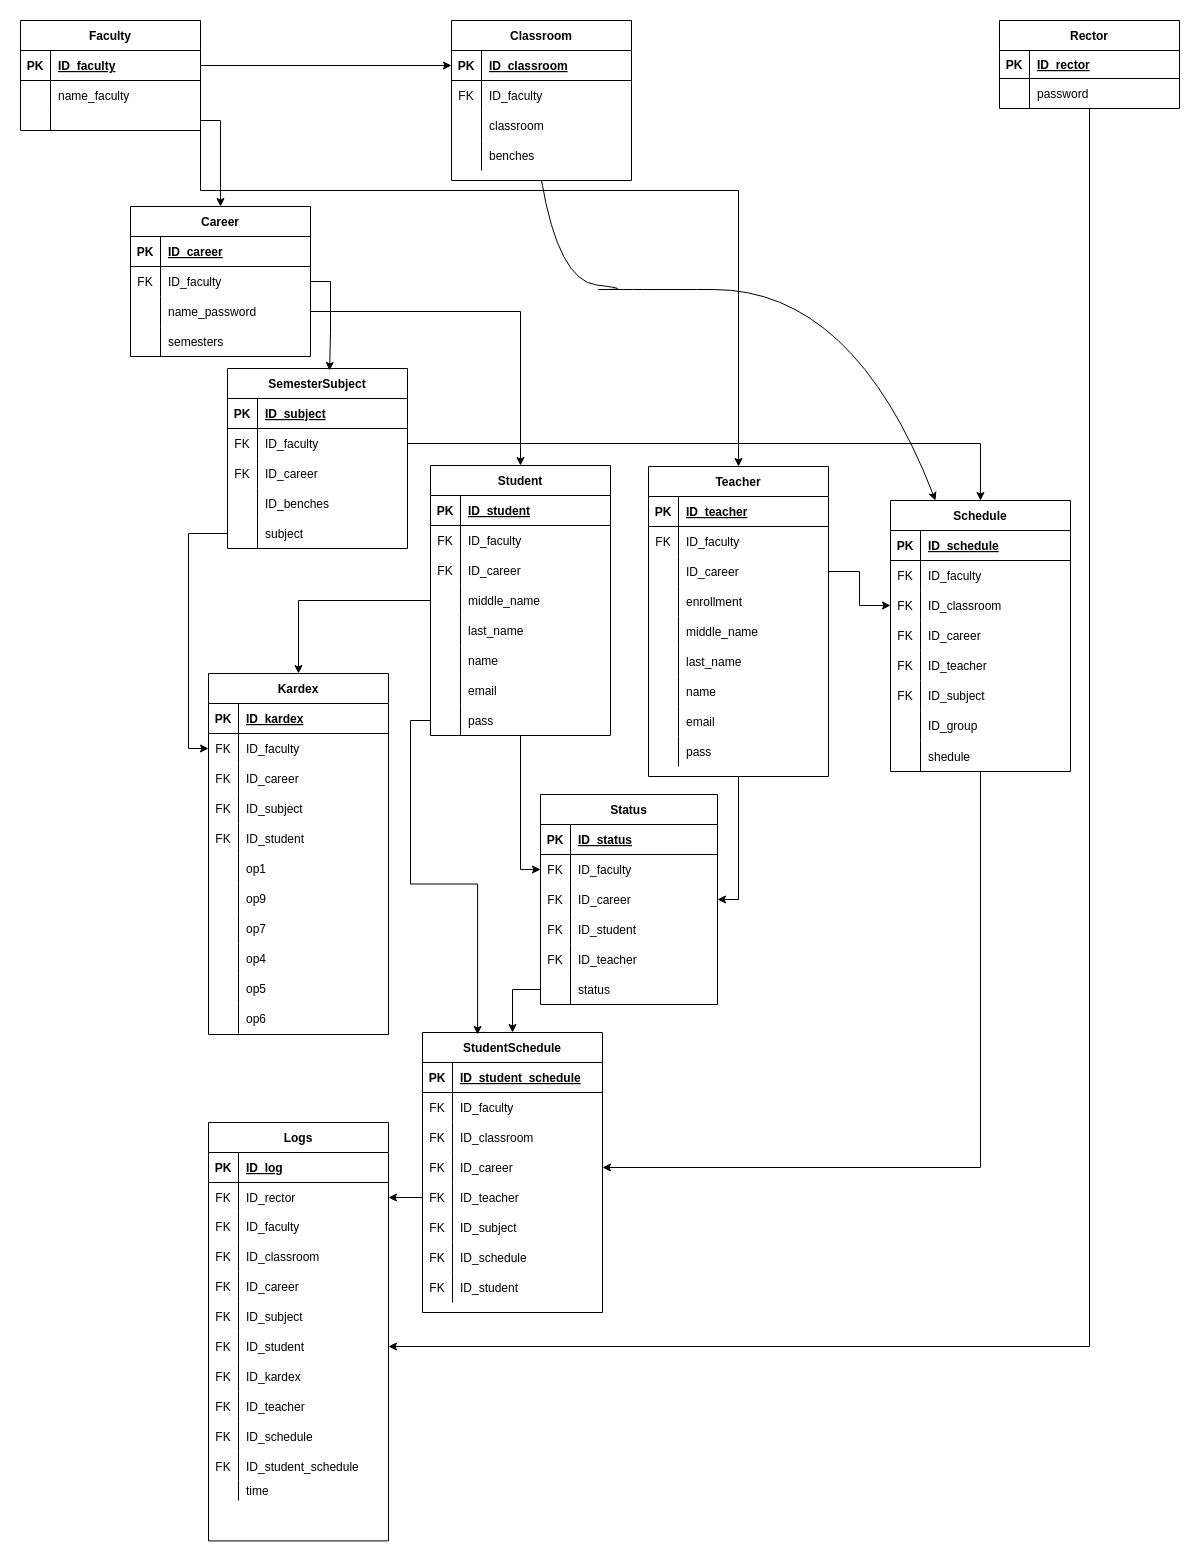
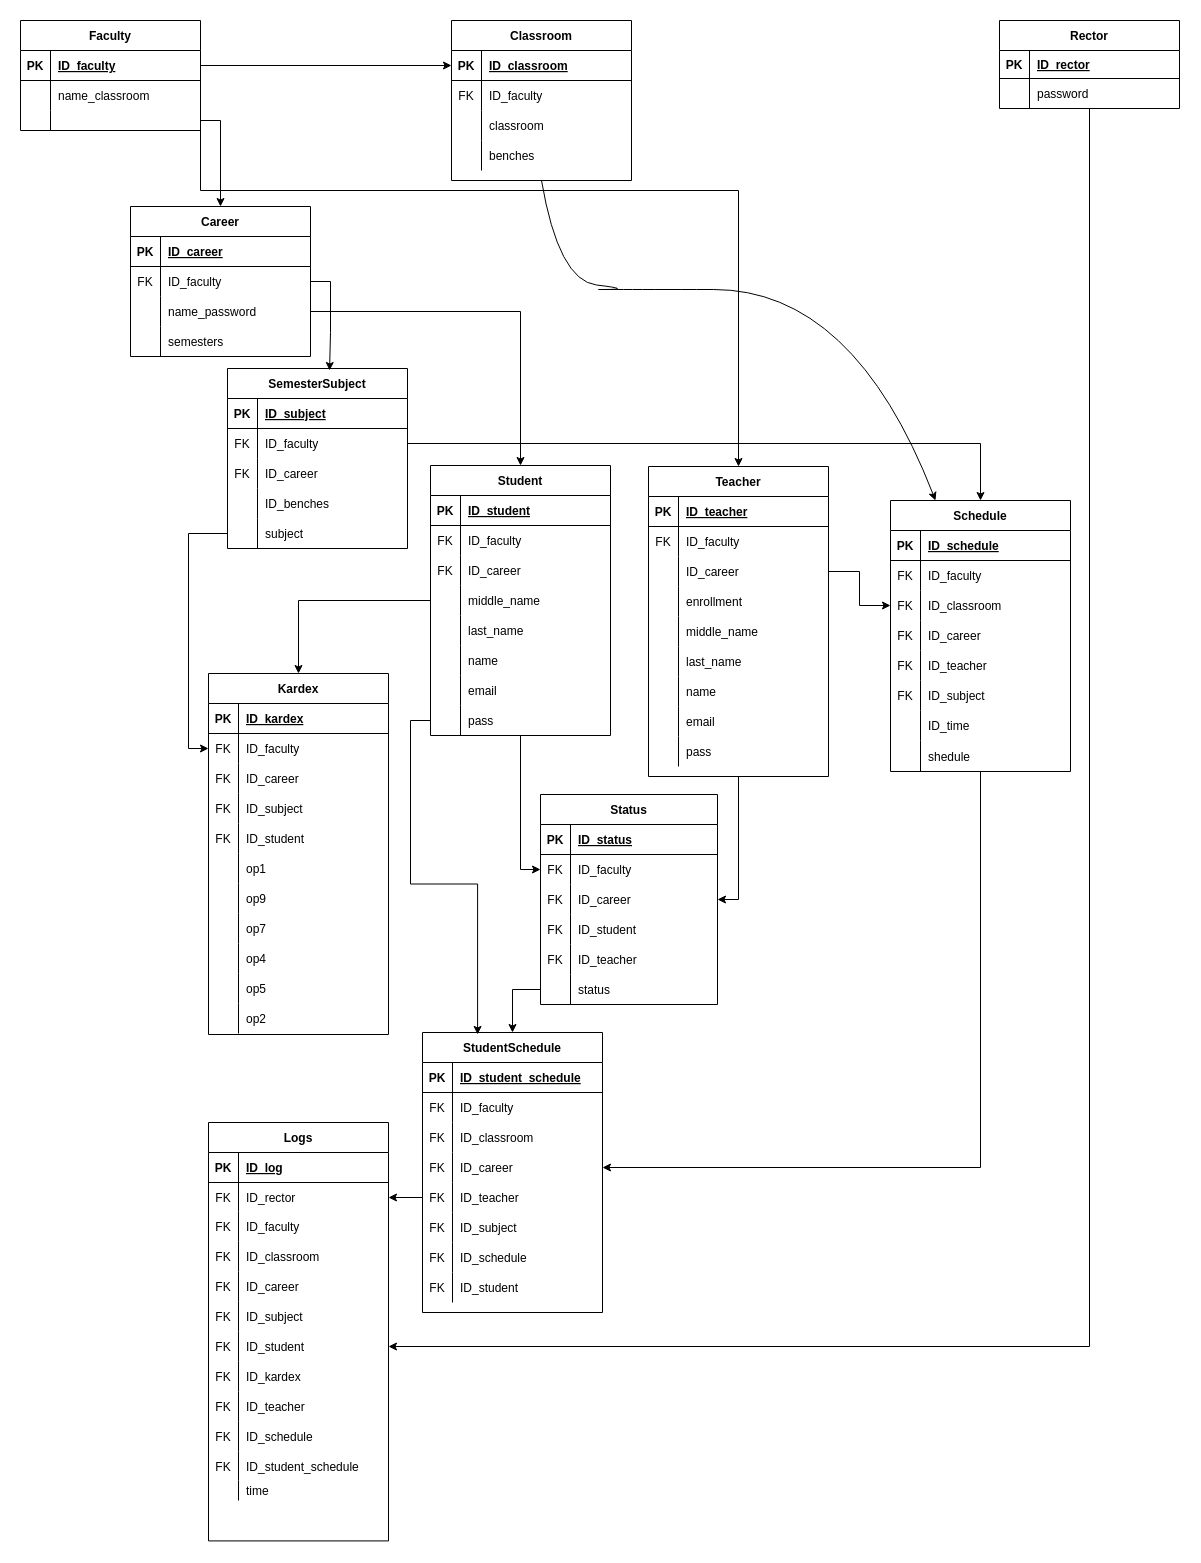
(97, 96) -> (103, 96)
(955, 726) -> (950, 726)
(256, 1019) -> (256, 1019)
